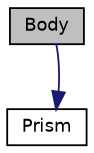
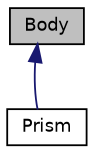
(59, 68) -> (35, 86)
